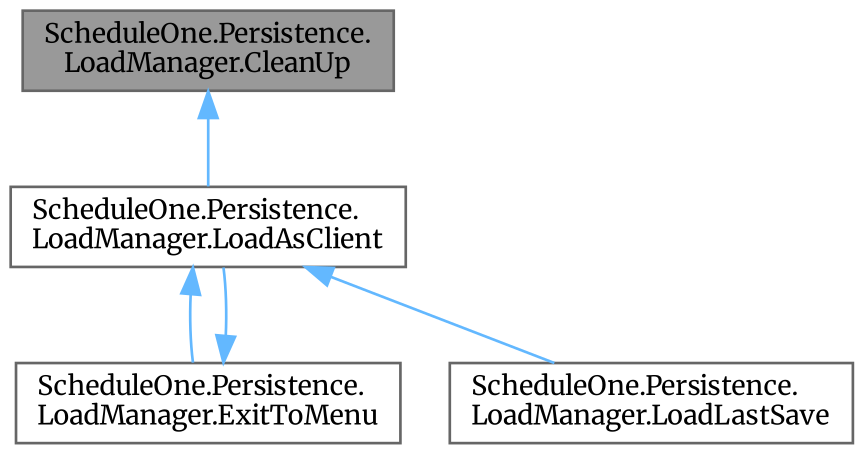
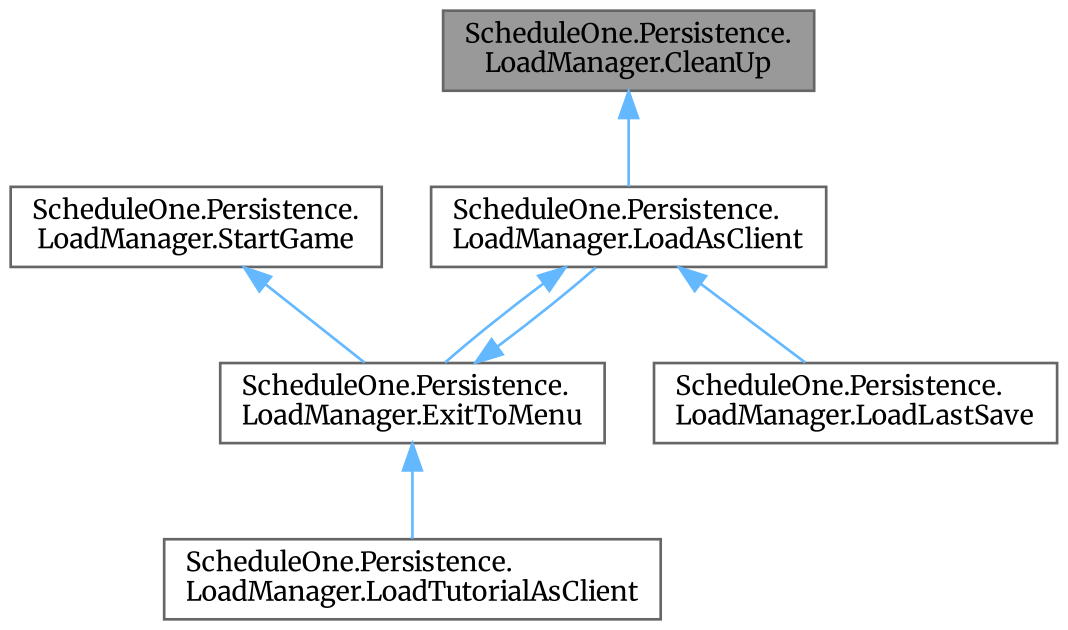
none -> (196, 227)
none -> (412, 579)
